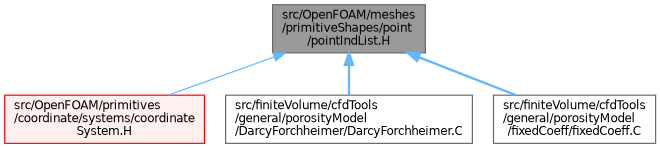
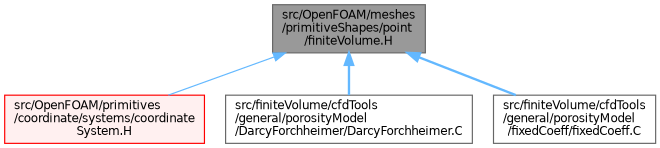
(349, 29) -> (349, 29)
